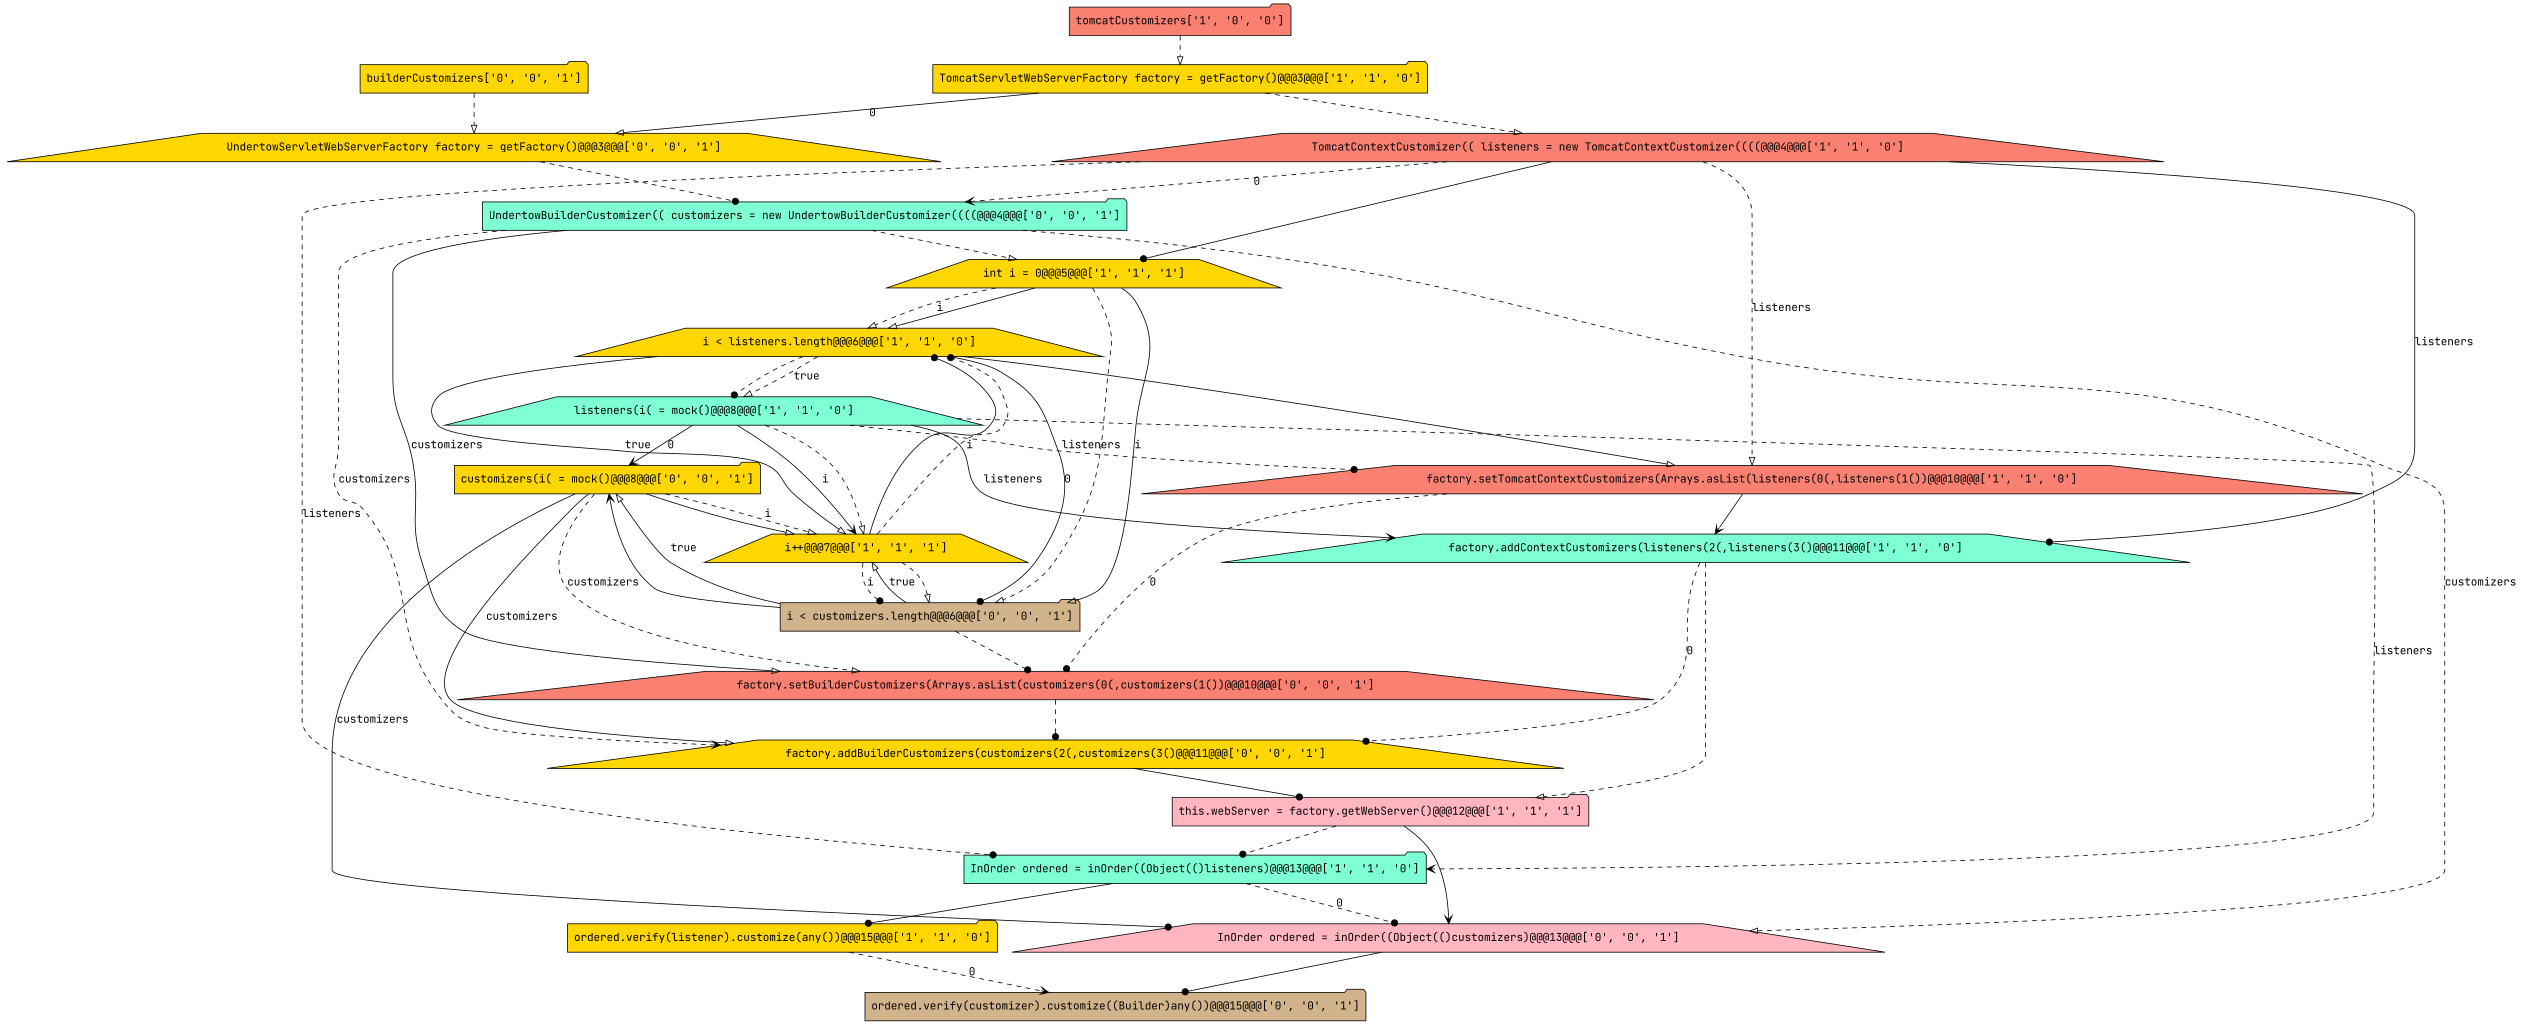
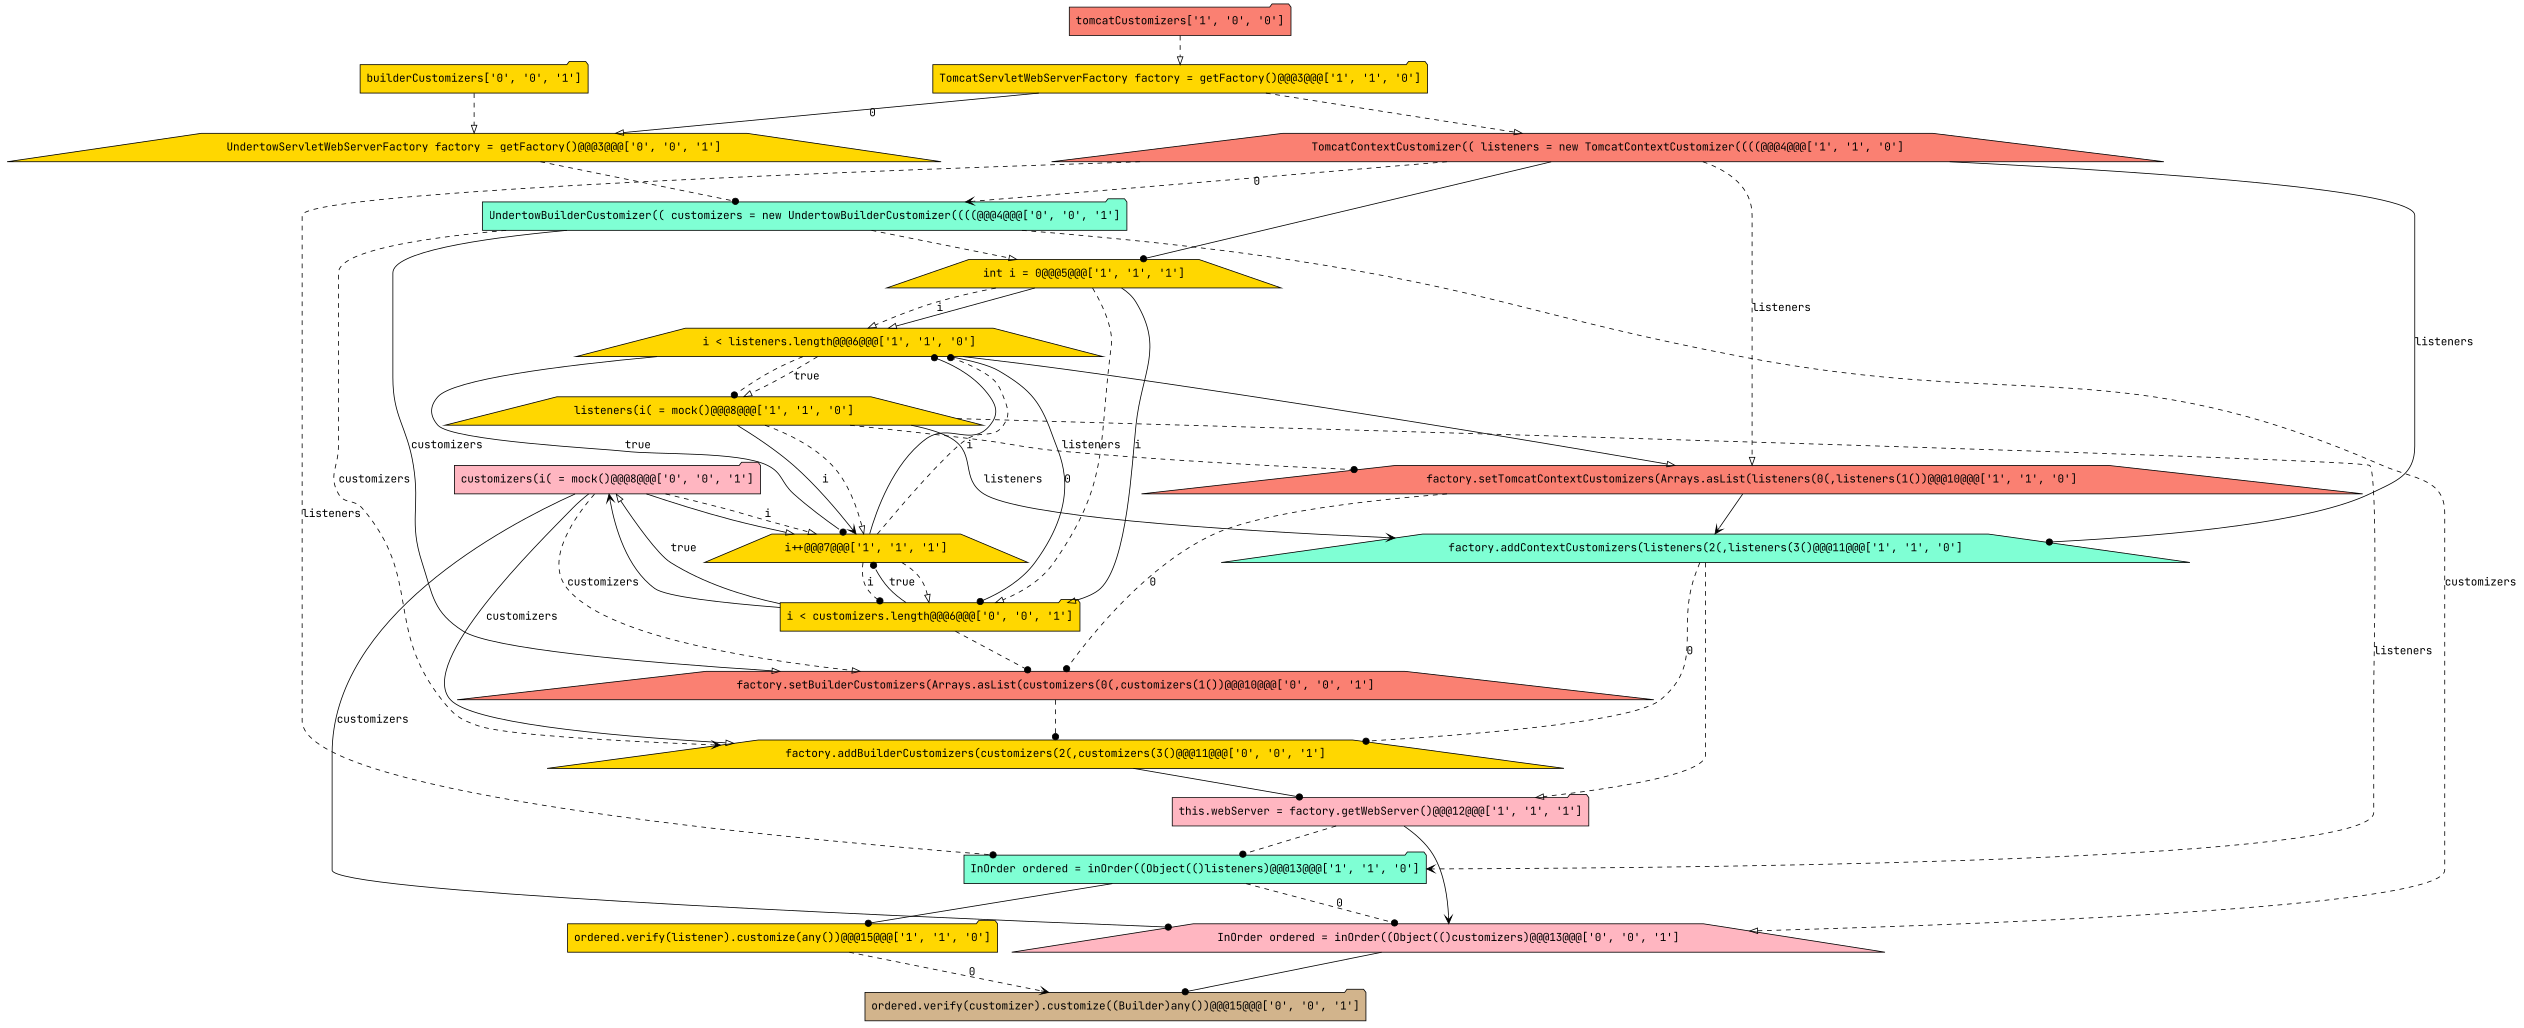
(714, 411) -> (714, 411)
(523, 443) -> (523, 443)
(664, 443) -> none
(607, 480) -> (607, 480)
(889, 588) -> (889, 588)
(930, 617) -> (930, 617)
